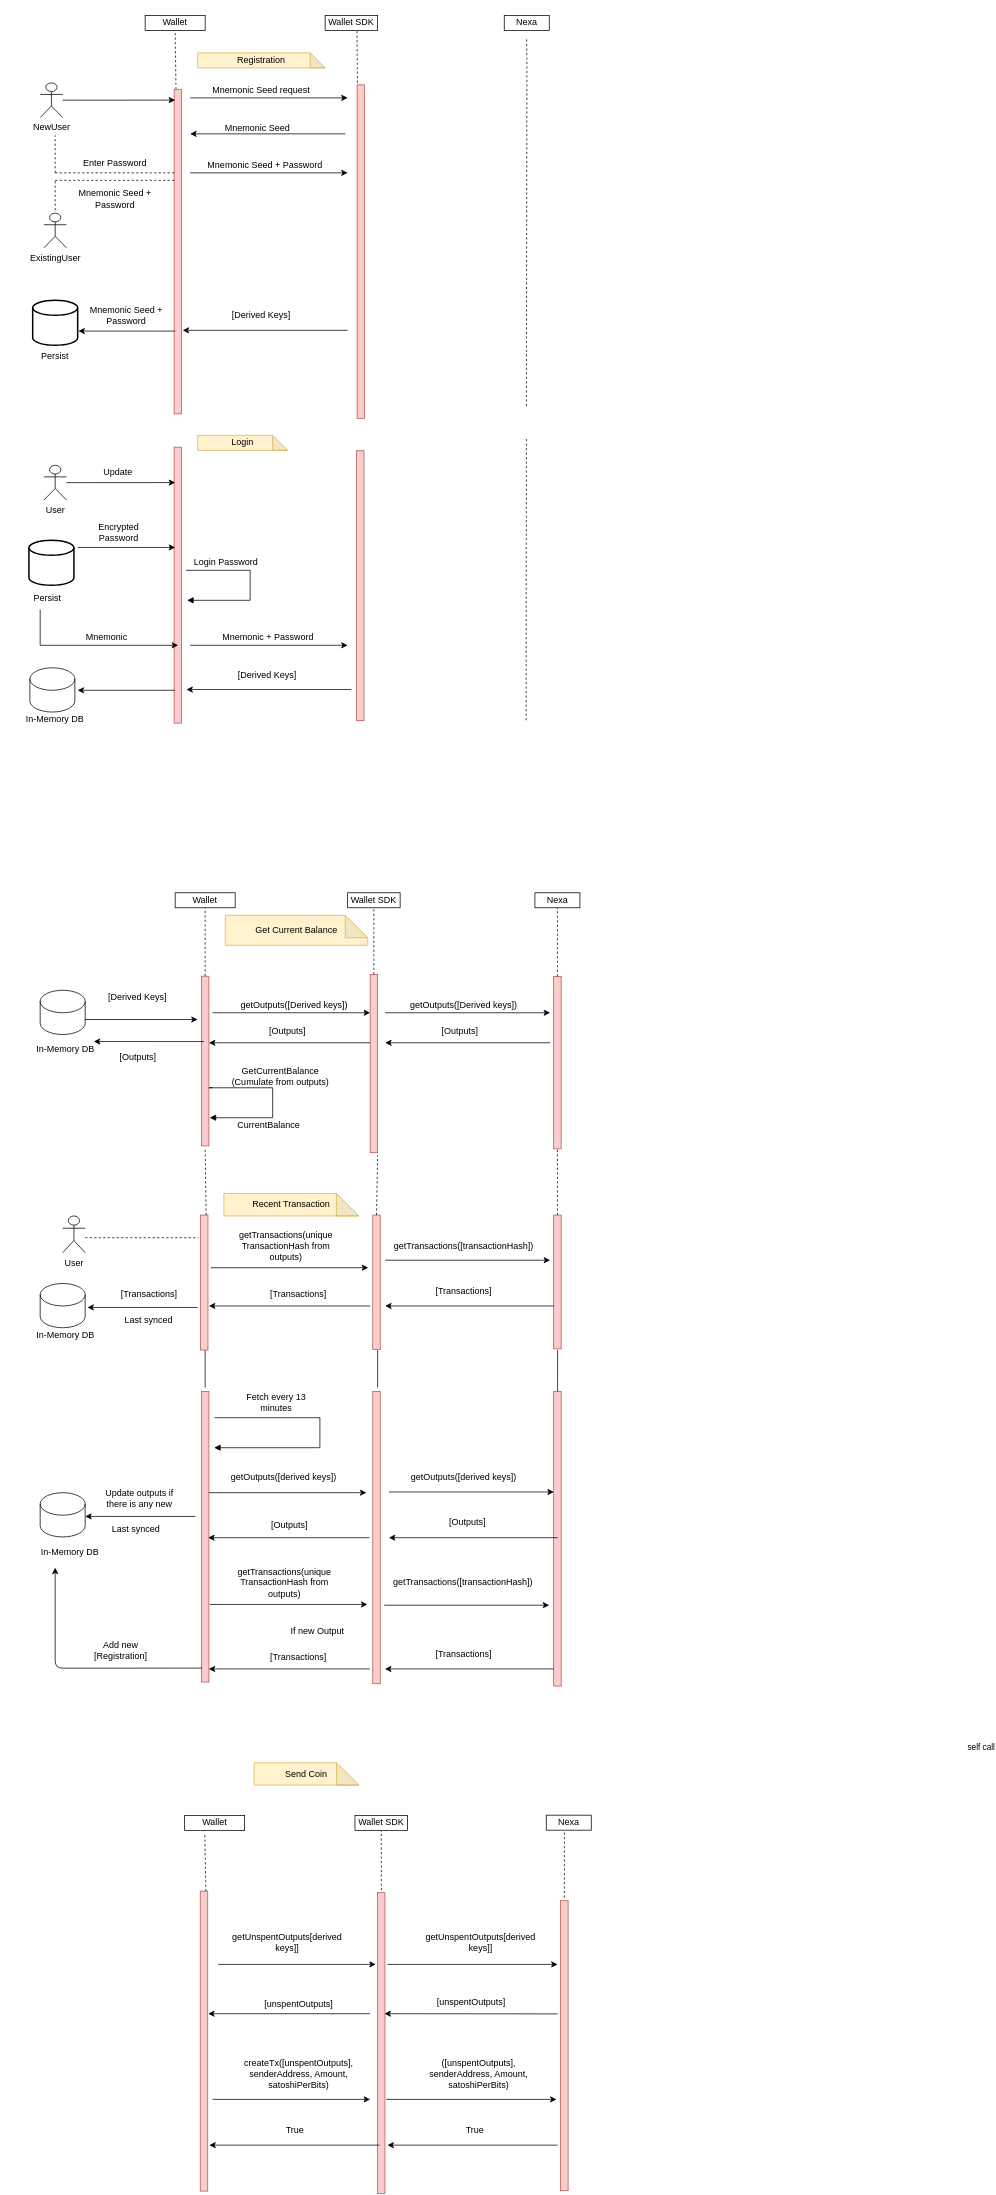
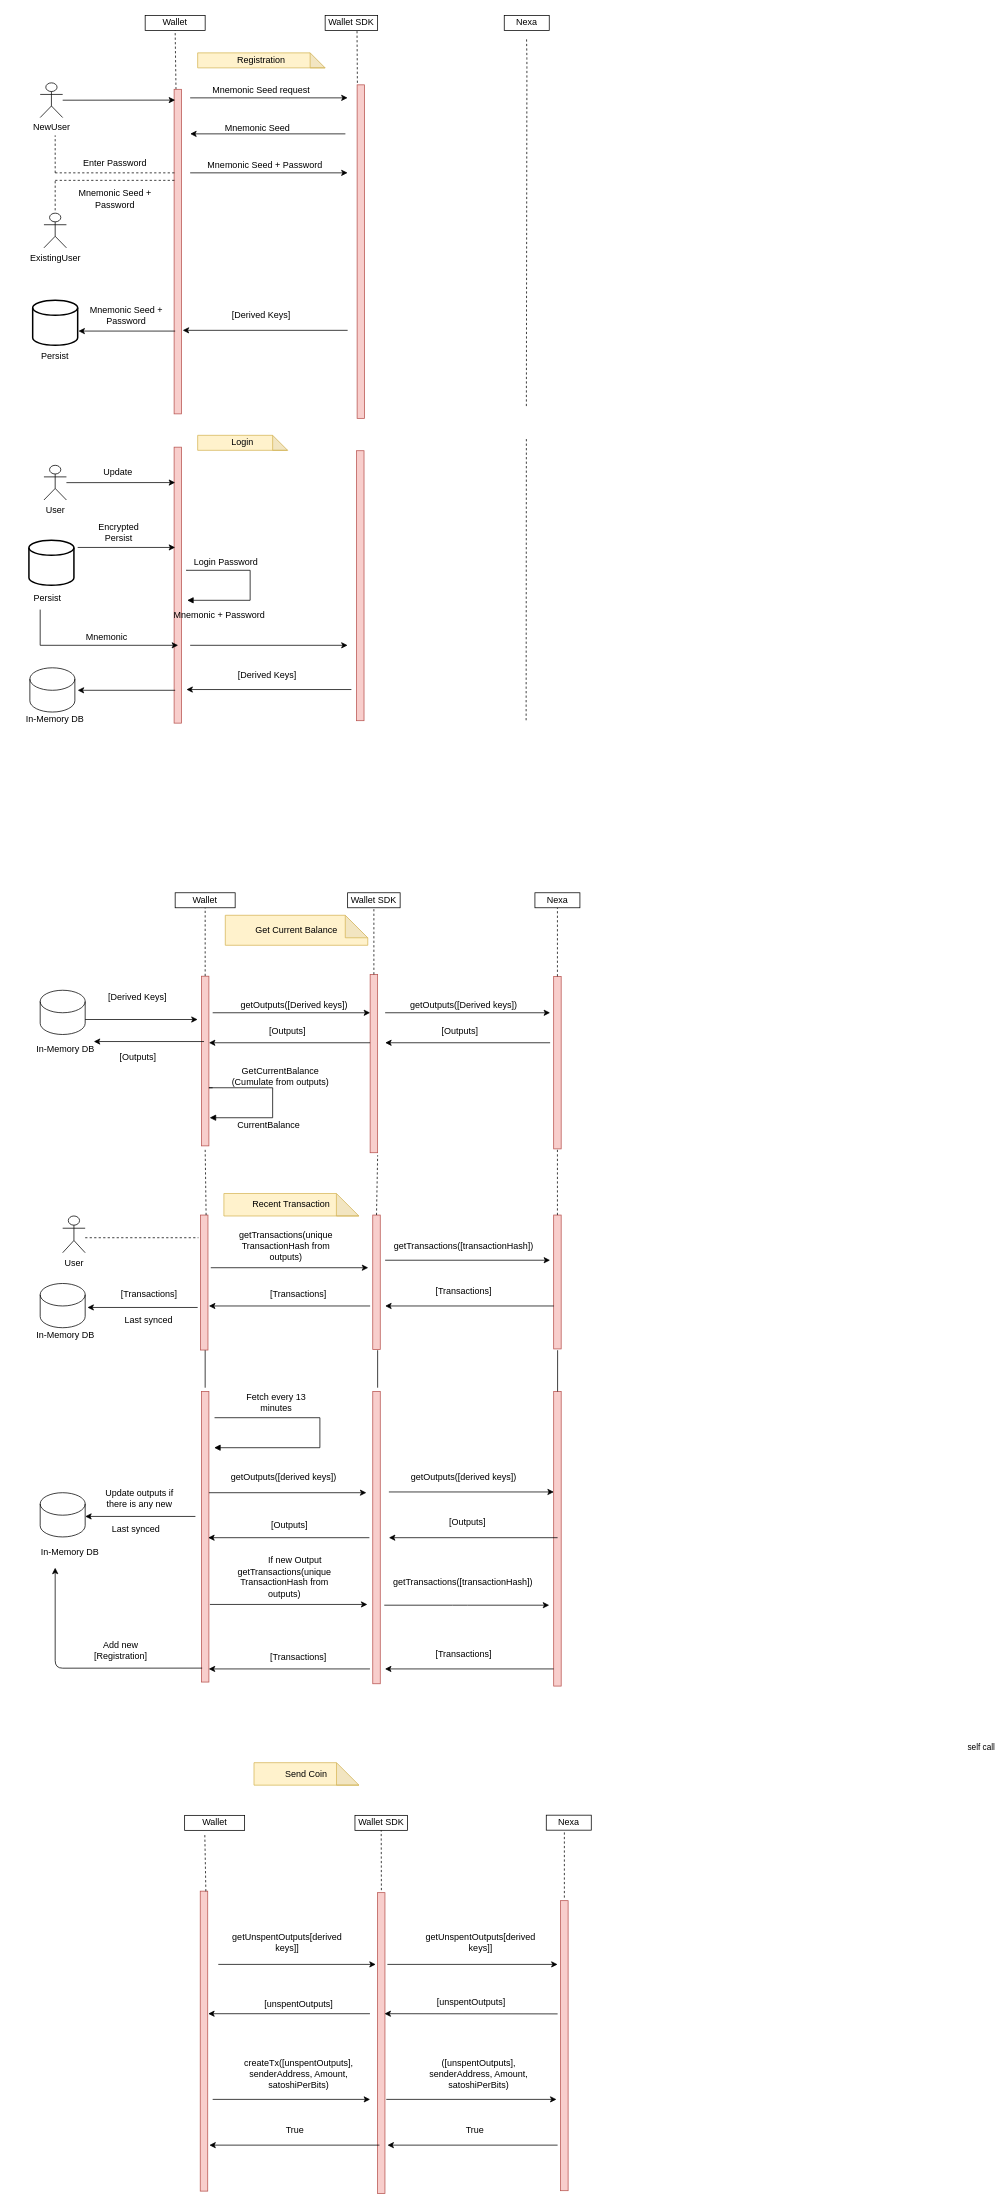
(119, 533) -> (119, 533)
(268, 638) -> (219, 615)
(318, 1632) -> (295, 1560)
